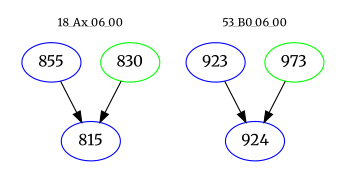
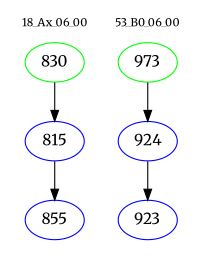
(69, 97) -> (55, 175)
(233, 97) -> (148, 175)
